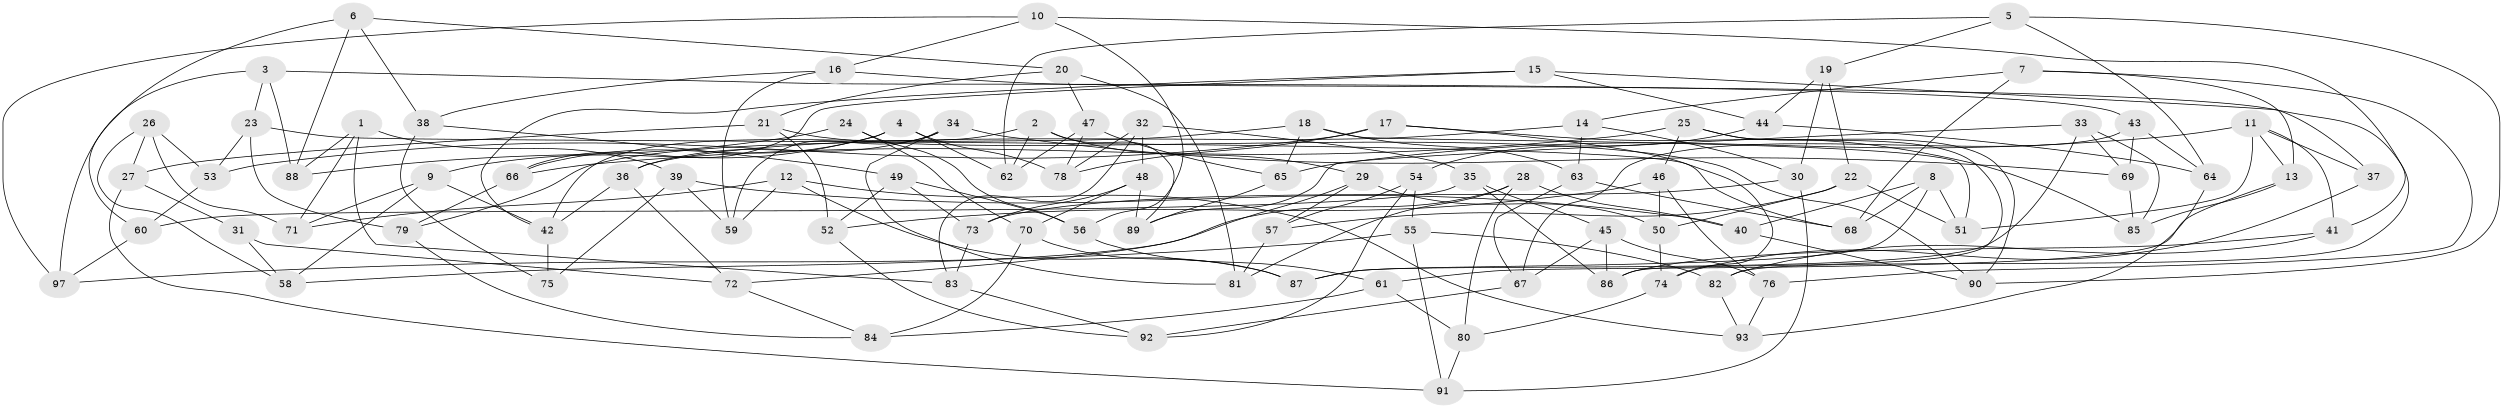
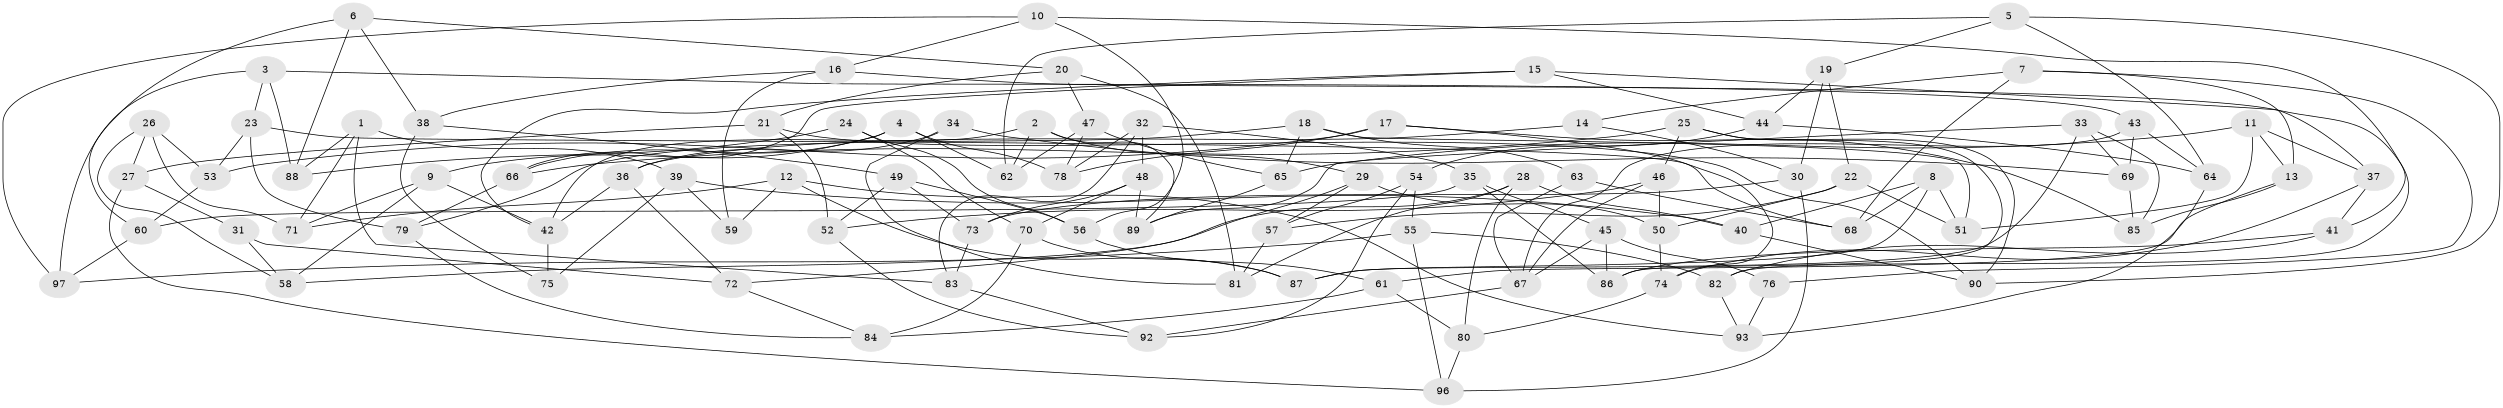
(1580, 150) -> none
(2317, 162) -> (2354, 204)
(761, 163) -> none
(1707, 237) -> (1572, 223)
(1443, 392) -> (1443, 392)
